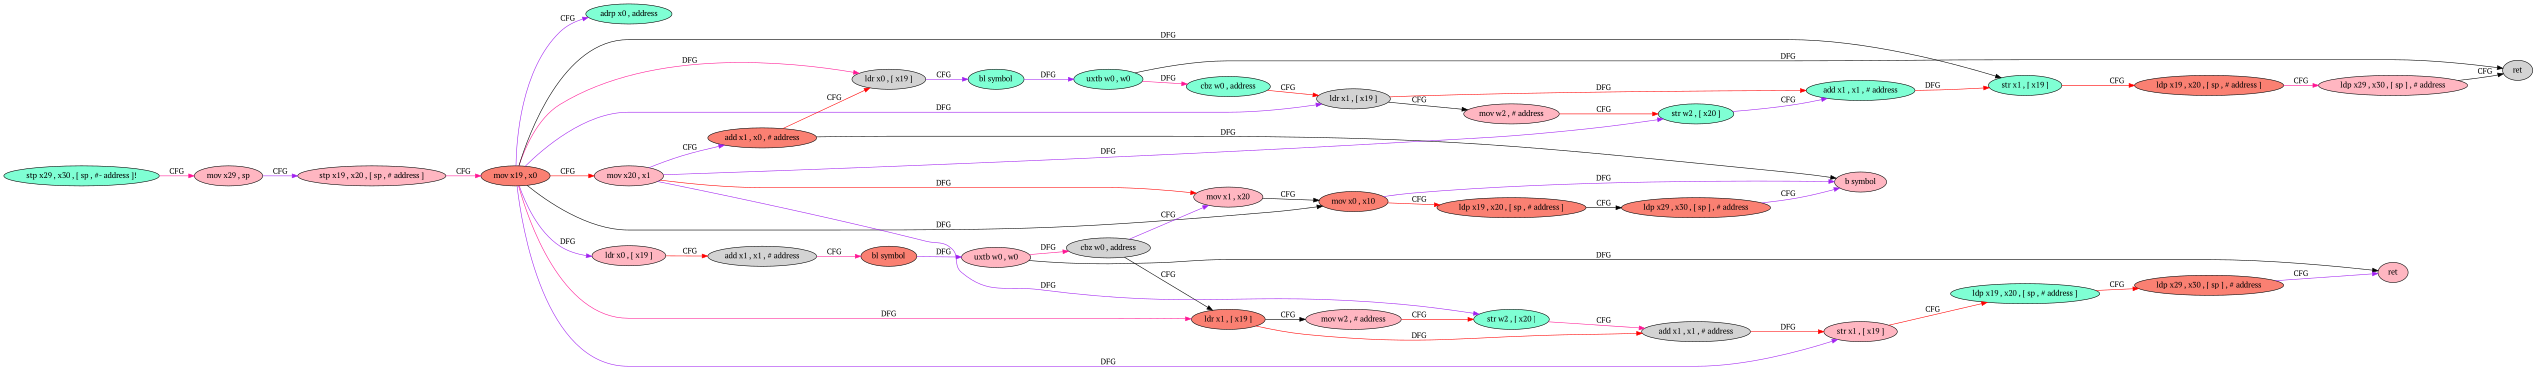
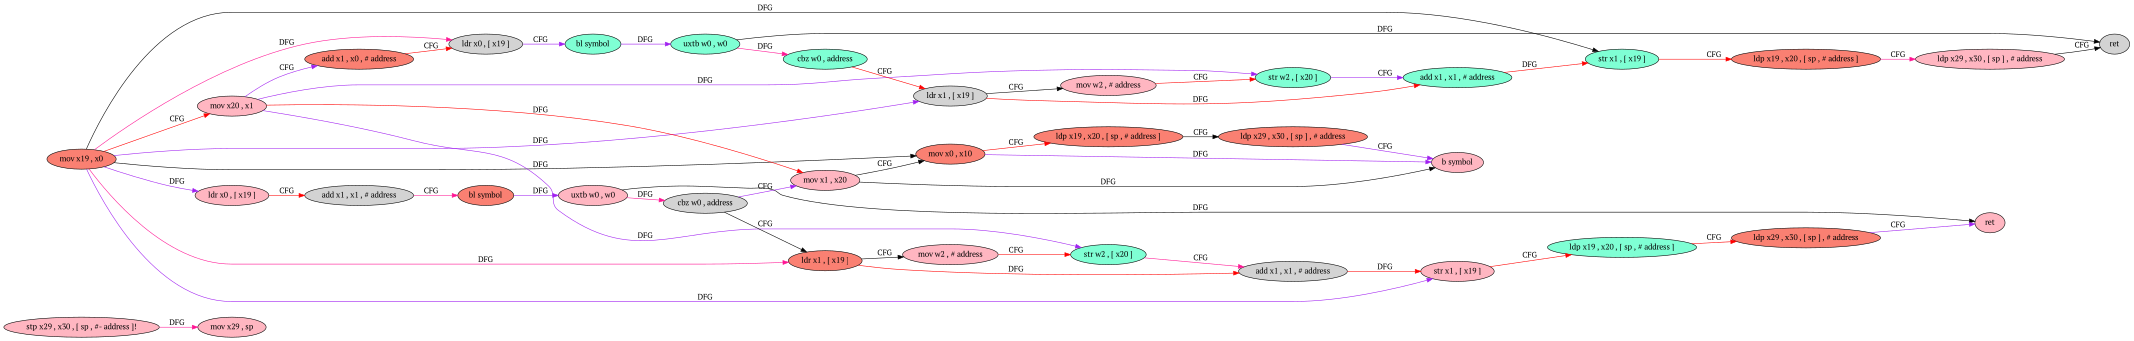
(629, 14) -> none
(1324, 138) -> (1145, 186)
(177, 172) -> (177, 323)
(82, 176) -> (82, 327)
(372, 176) -> none
